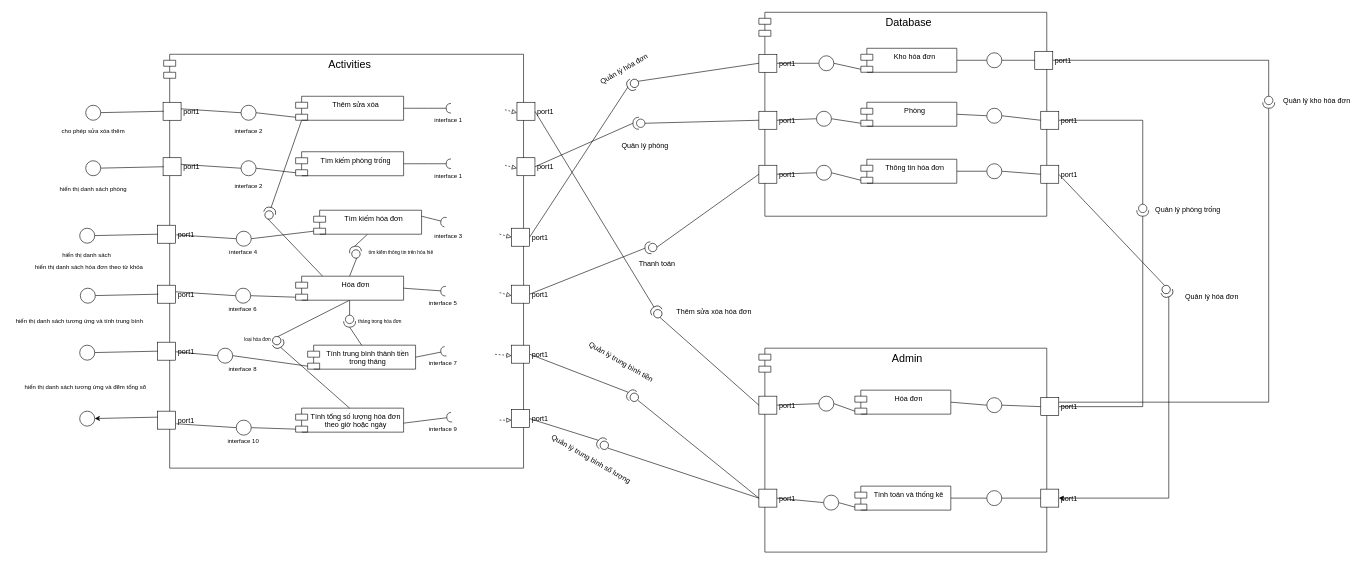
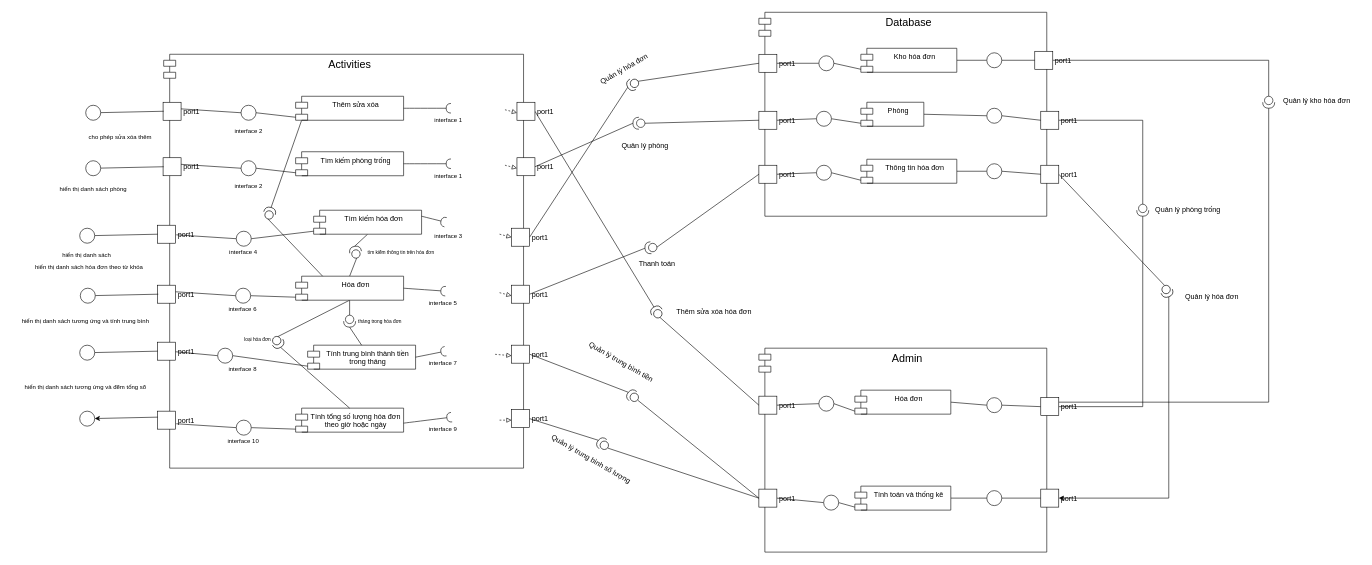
(909, 114) -> (892, 114)
(93, 131) -> (120, 137)
(401, 252) -> (401, 252)
(79, 321) -> (85, 321)
